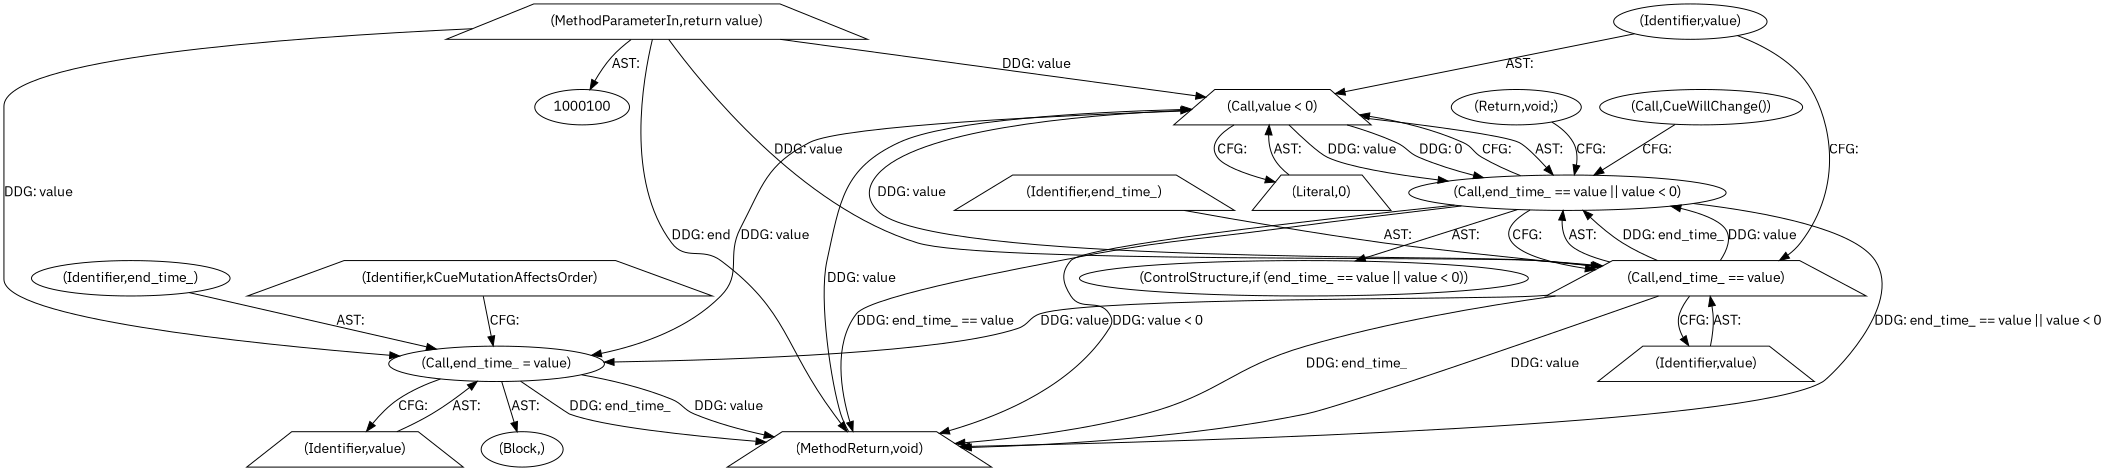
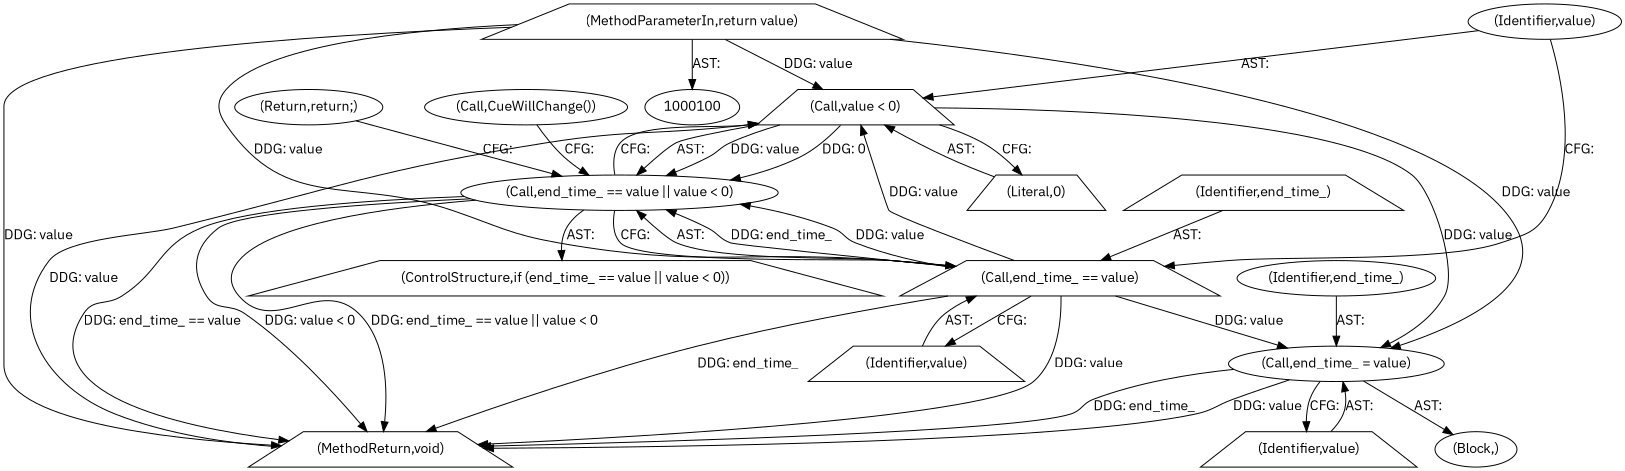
(1516, 107) -> (309, 107)
(702, 236) -> (38, 236)
(480, 278) -> none
(1304, 278) -> (565, 278)
